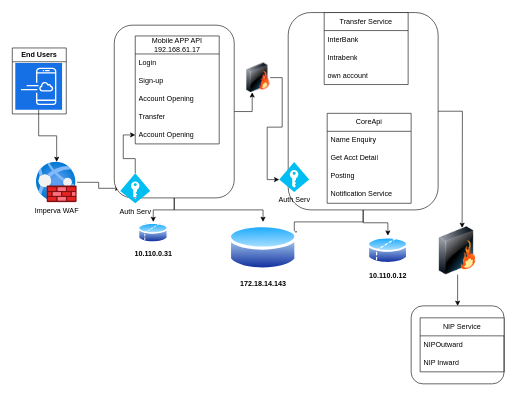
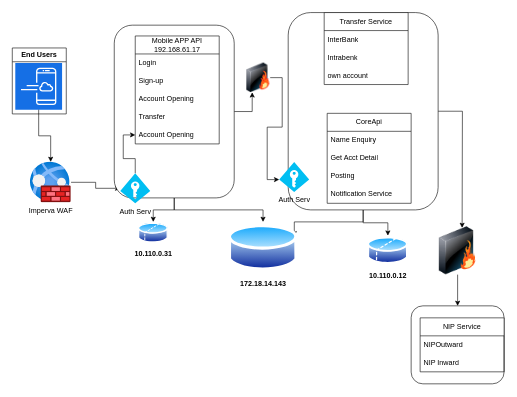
(57, 182) -> (51, 182)
